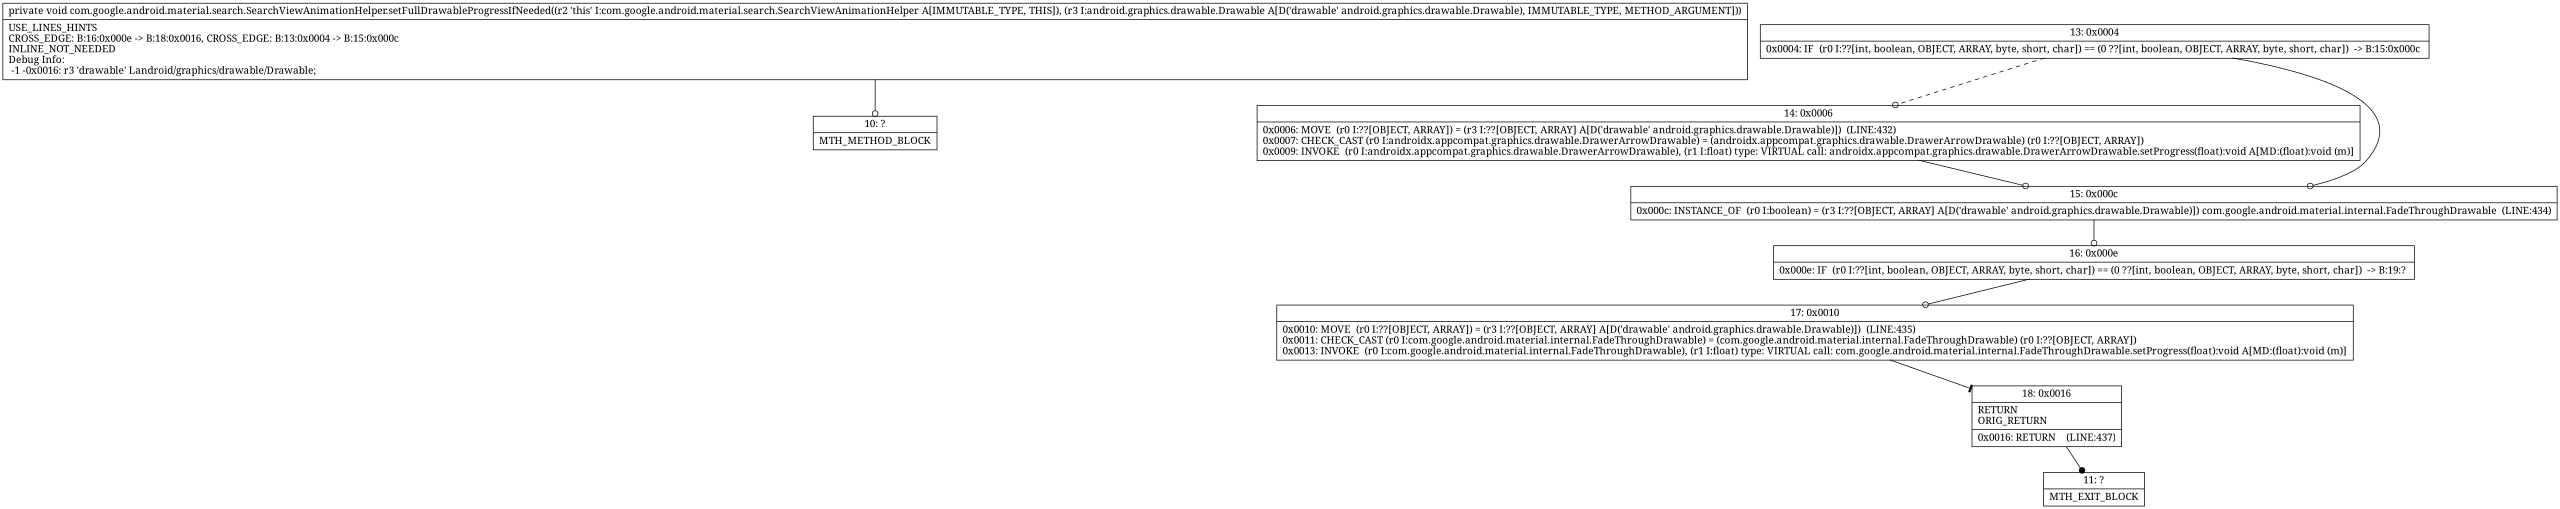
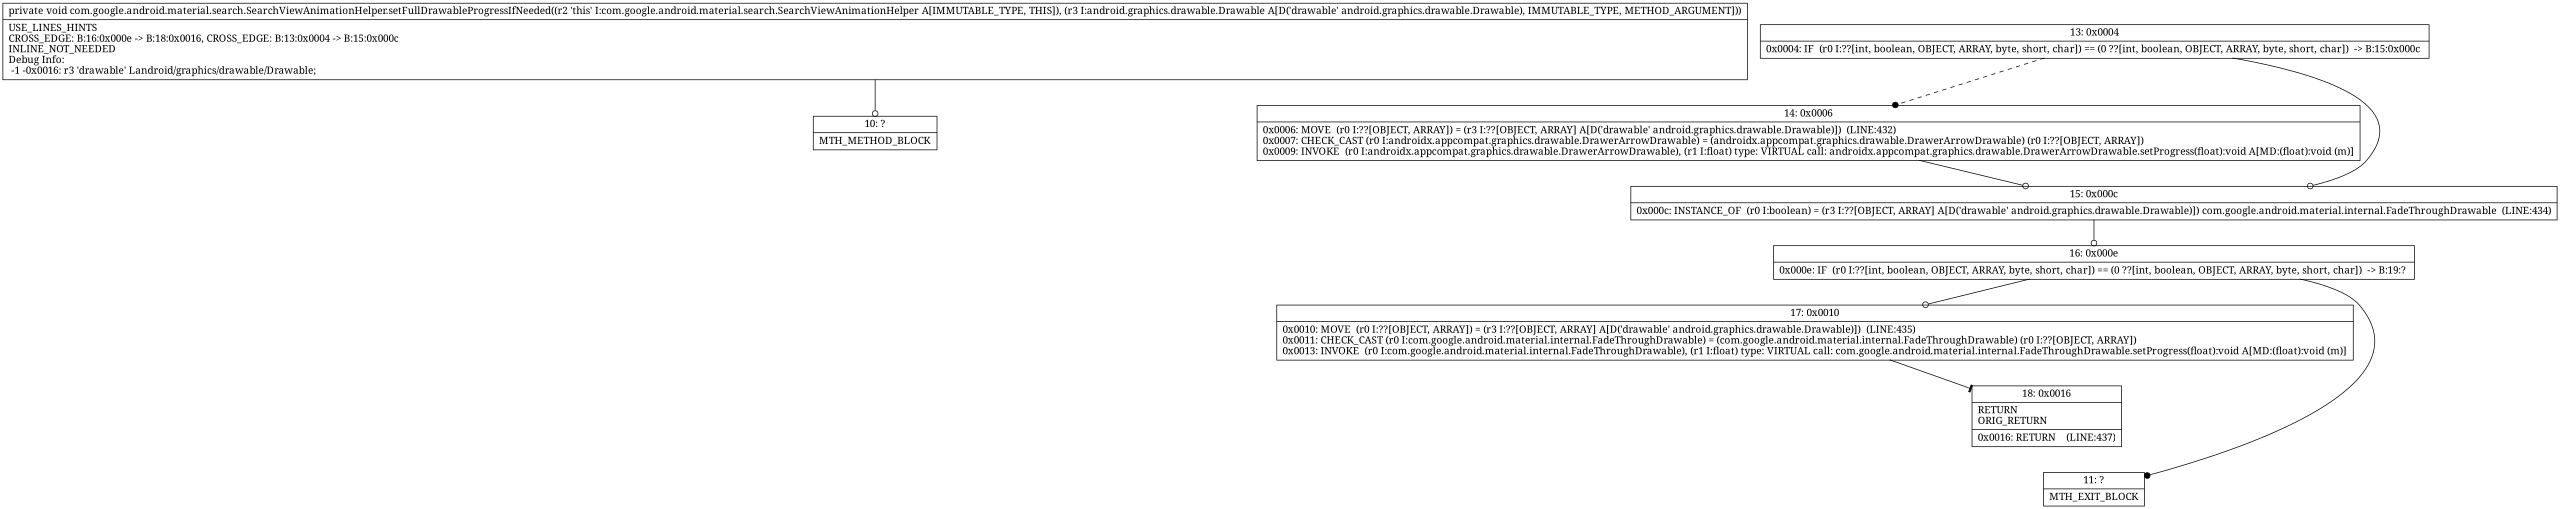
(1971, 81) -> (1971, 81)
(2073, 457) -> (2325, 405)
